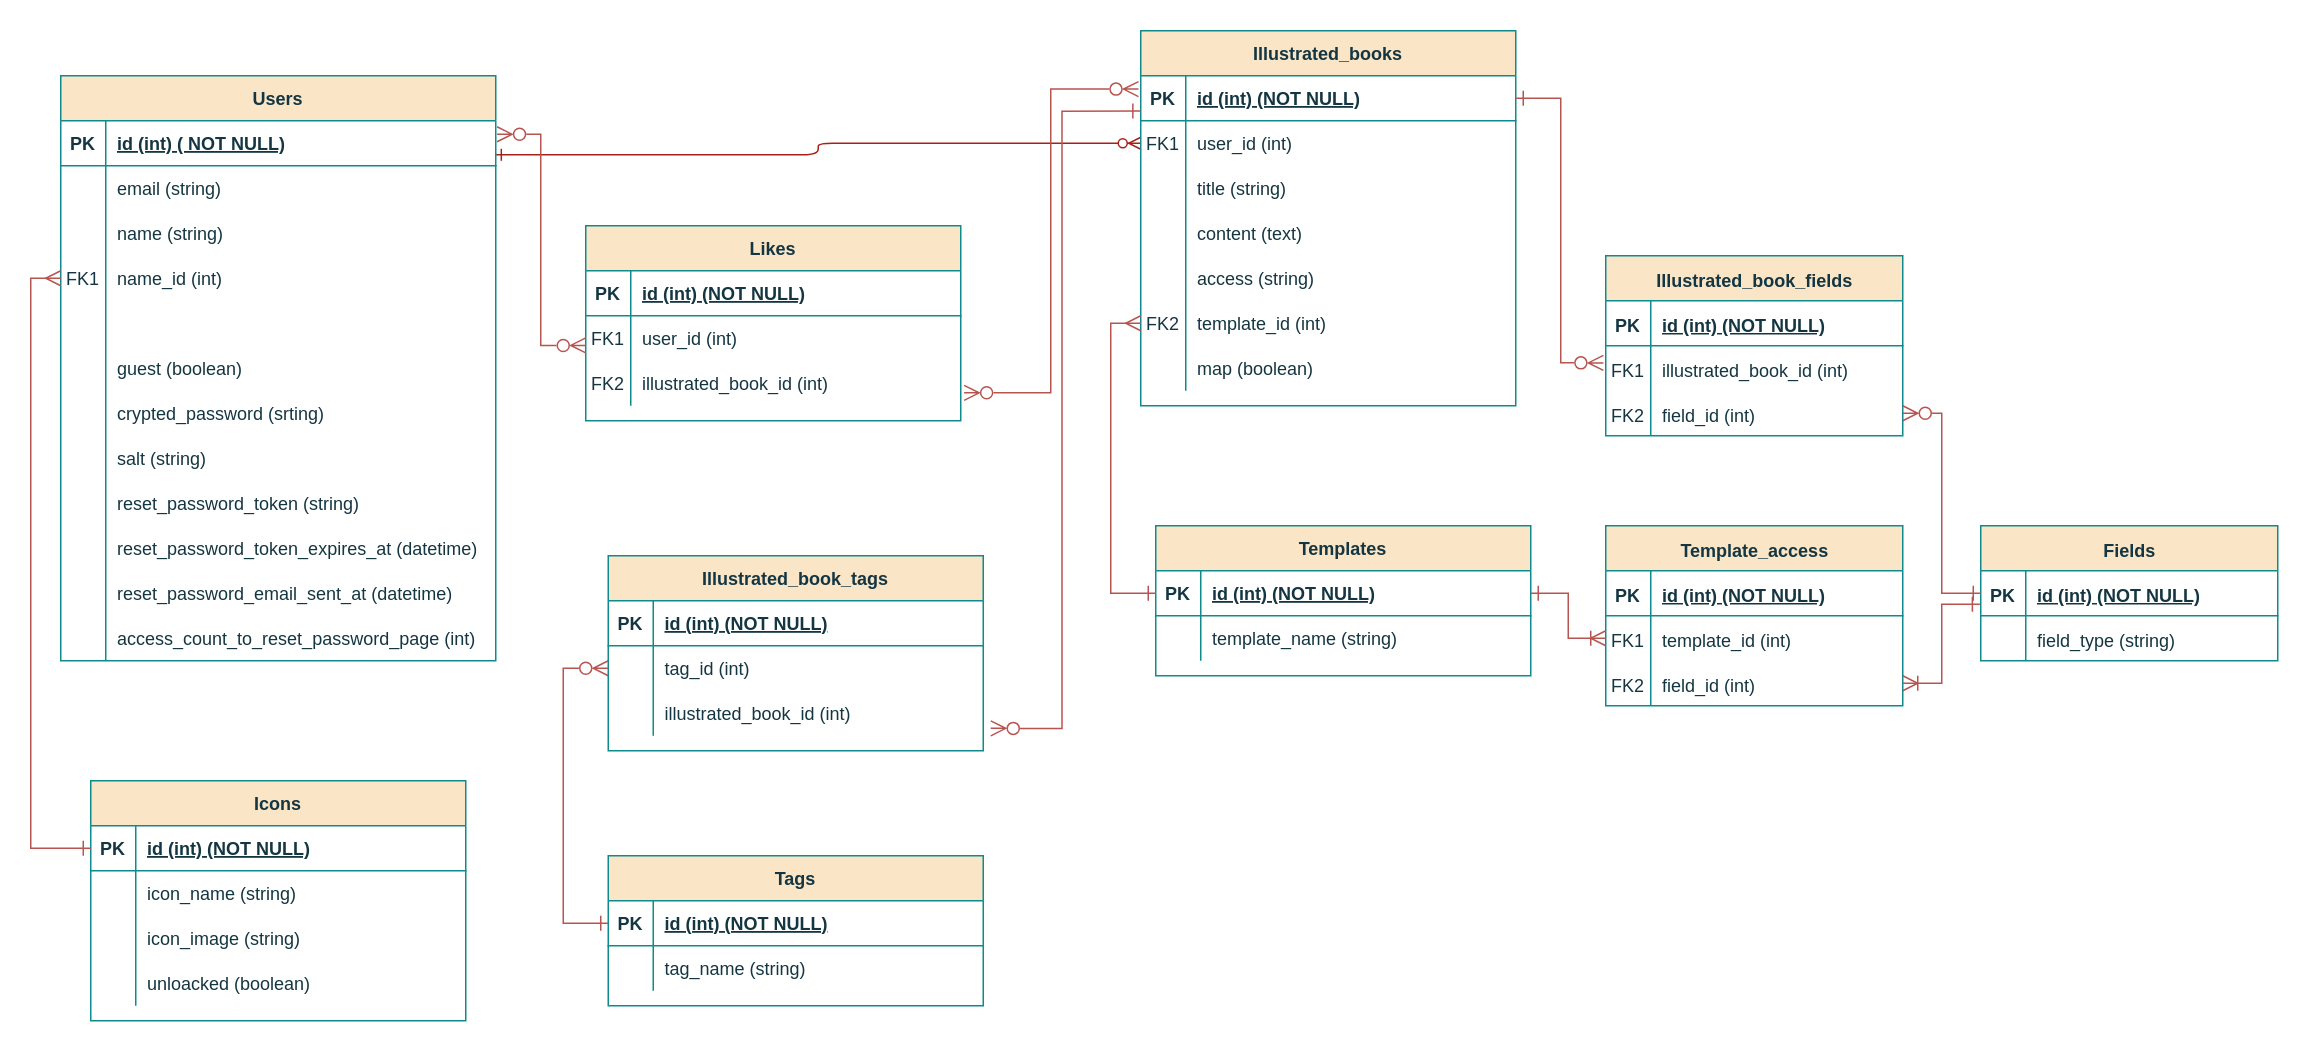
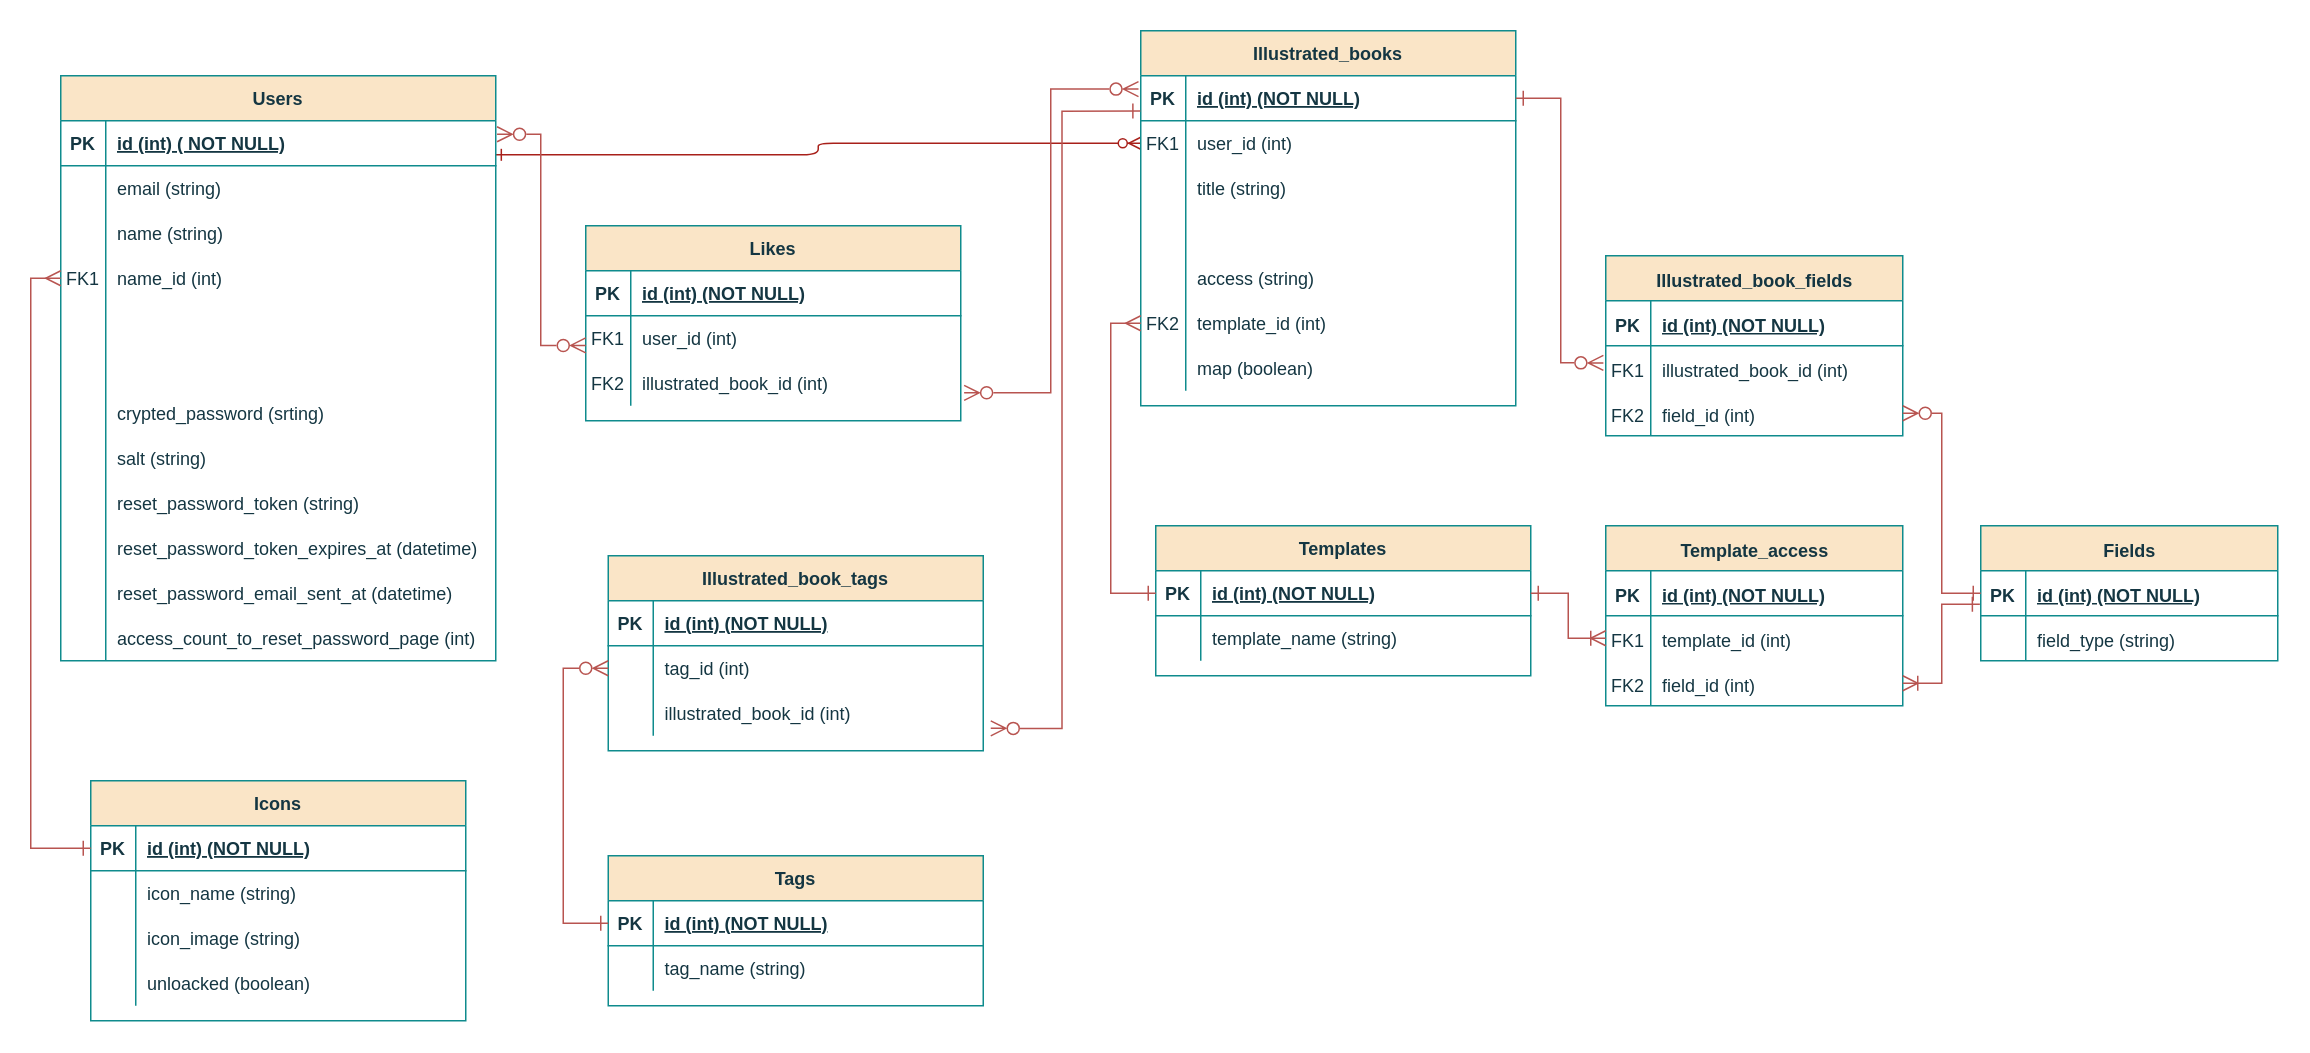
(1351, 233) -> none
(301, 368) -> none
